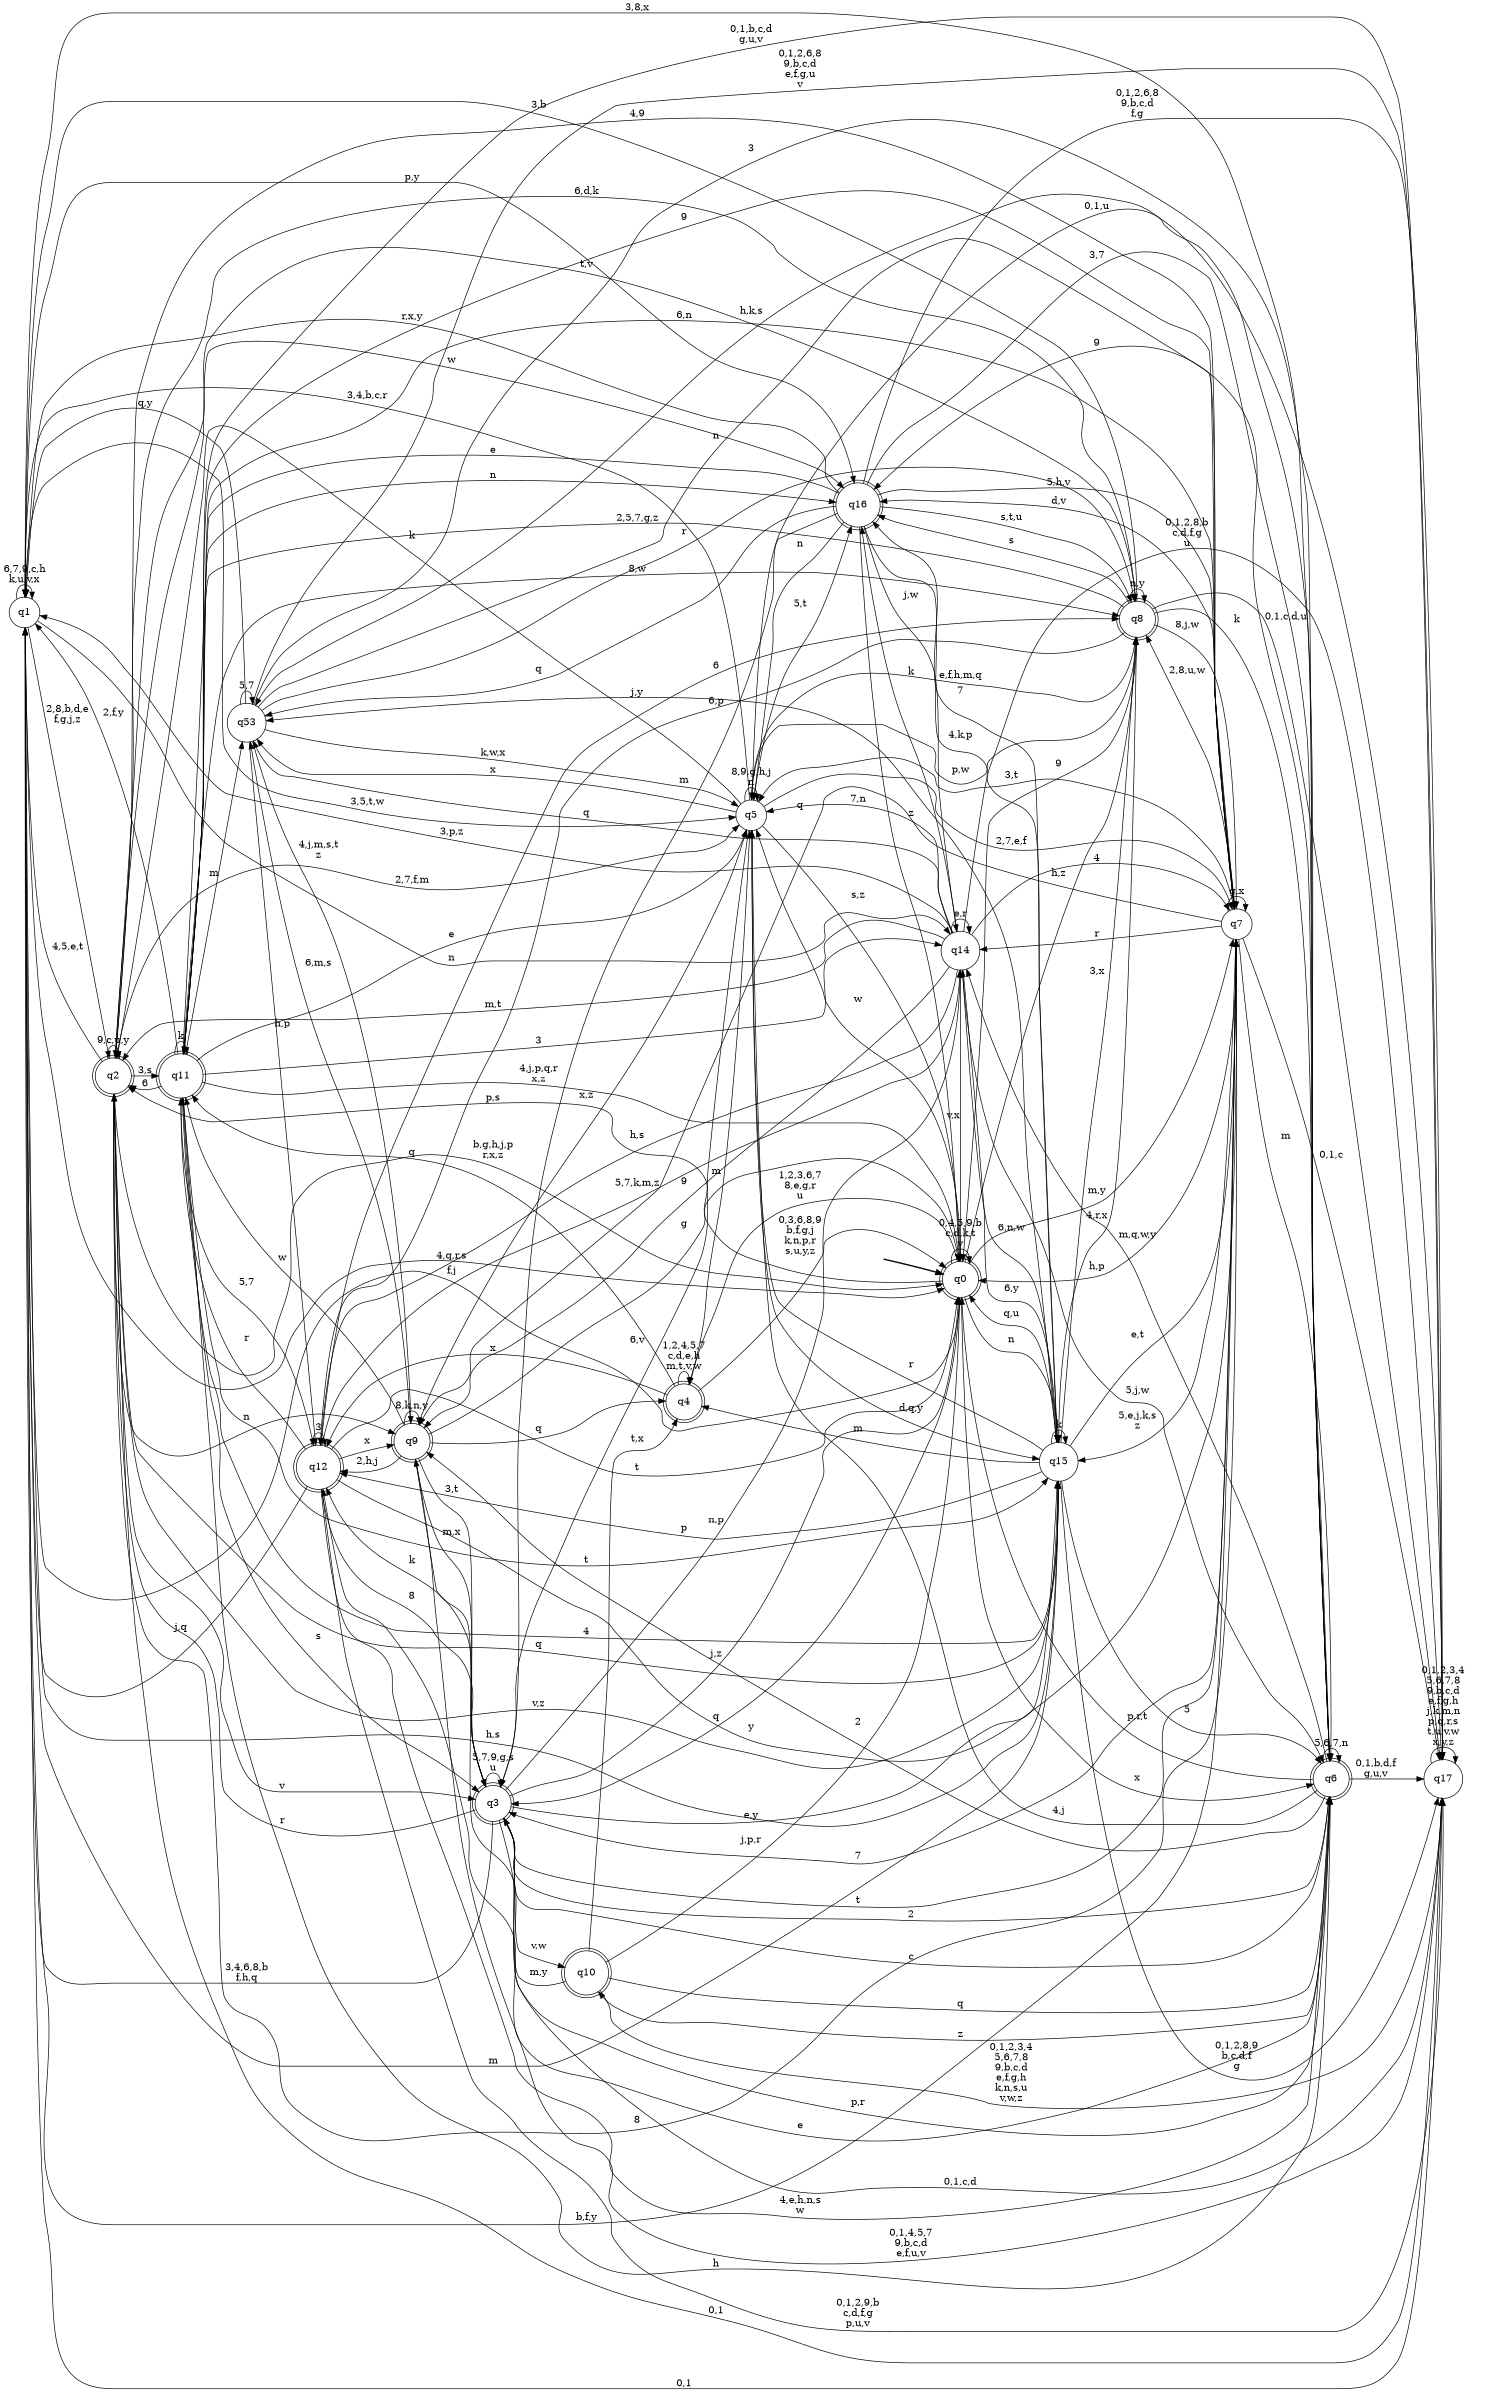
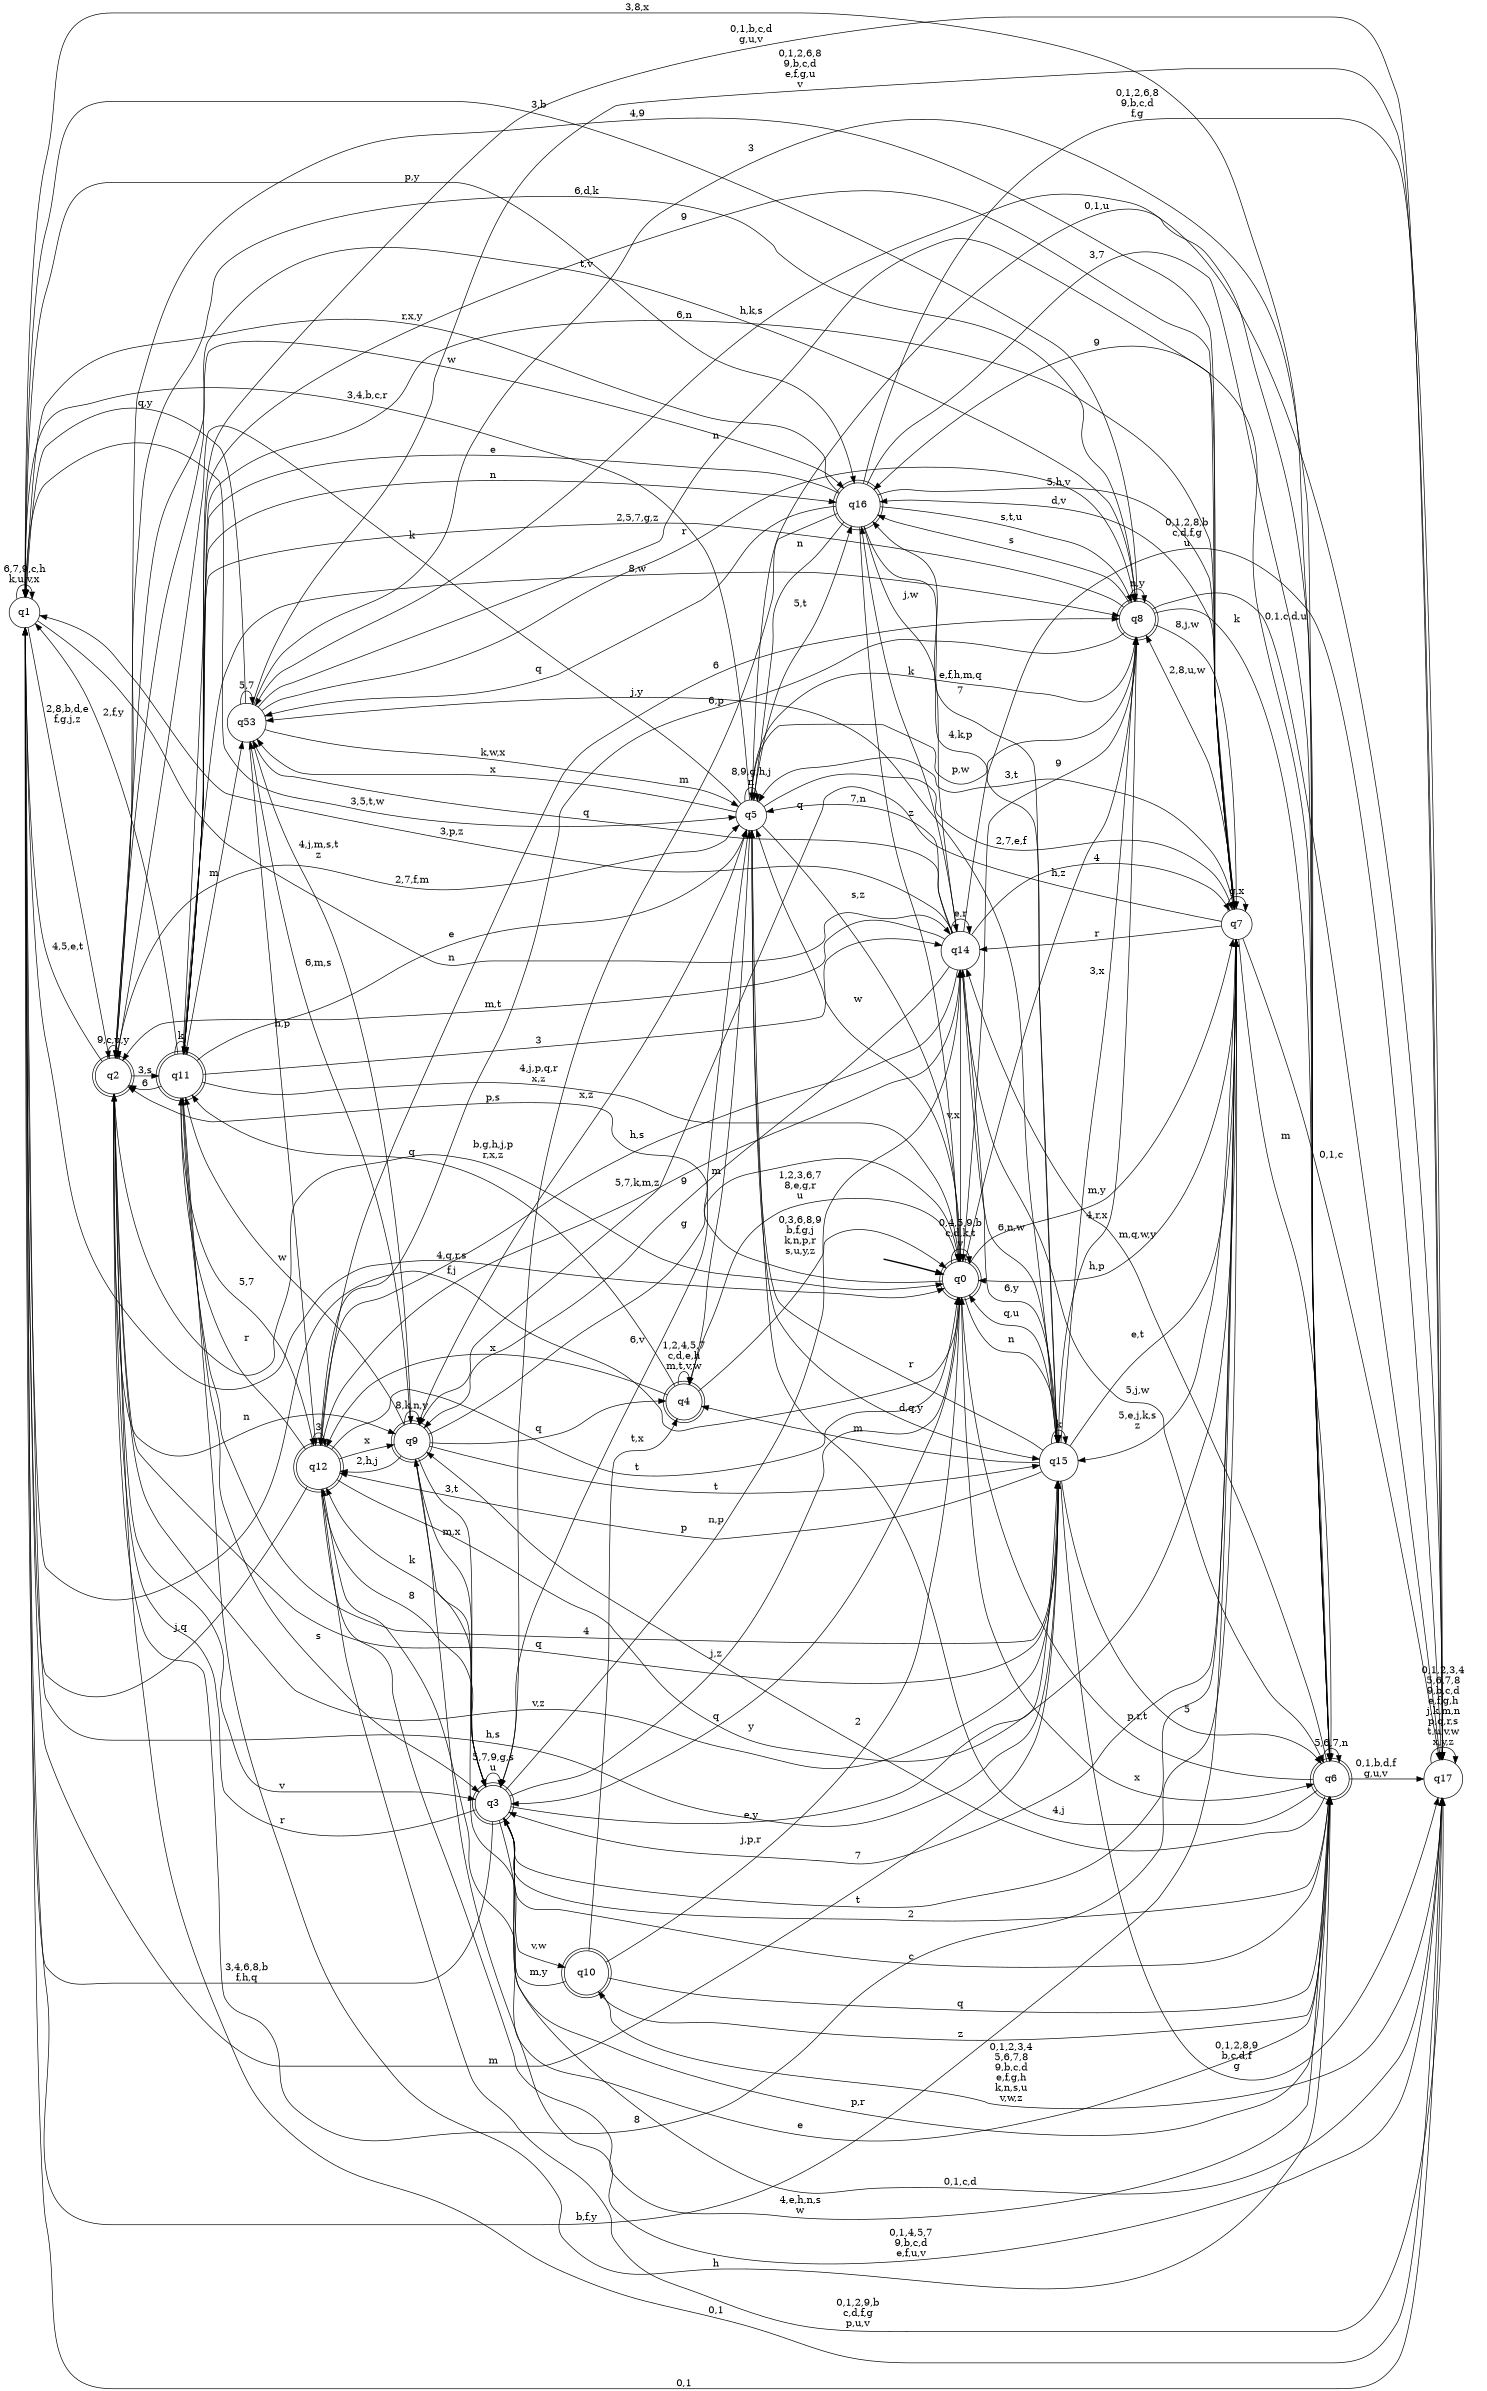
(456, 1552) -> (730, 1493)
